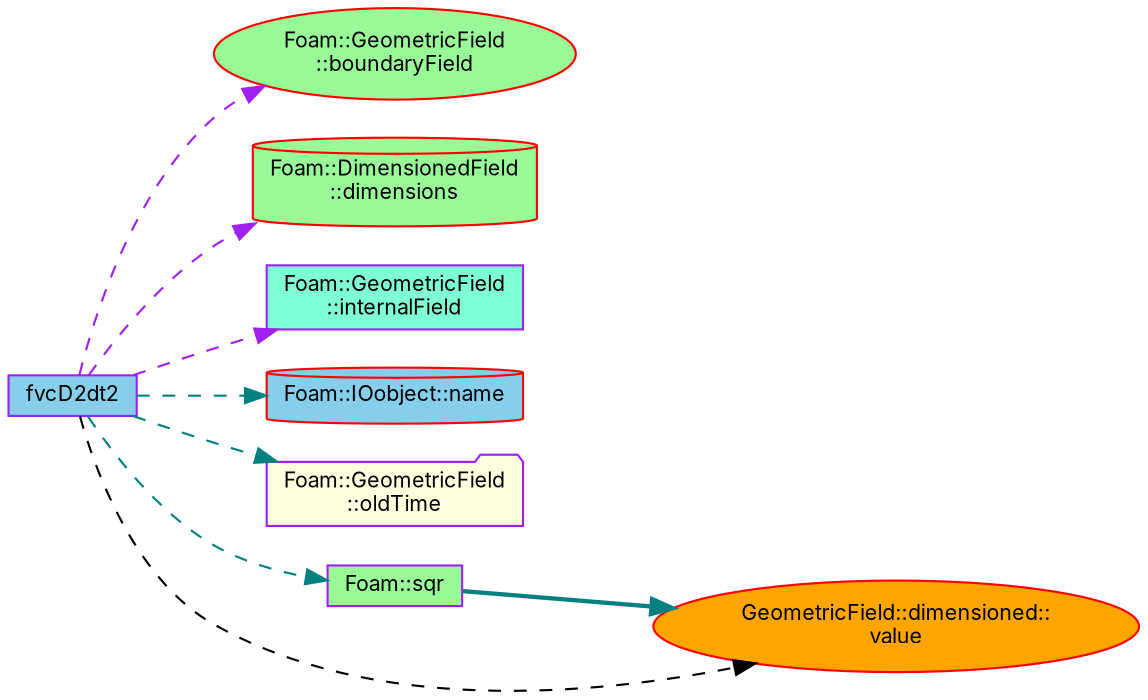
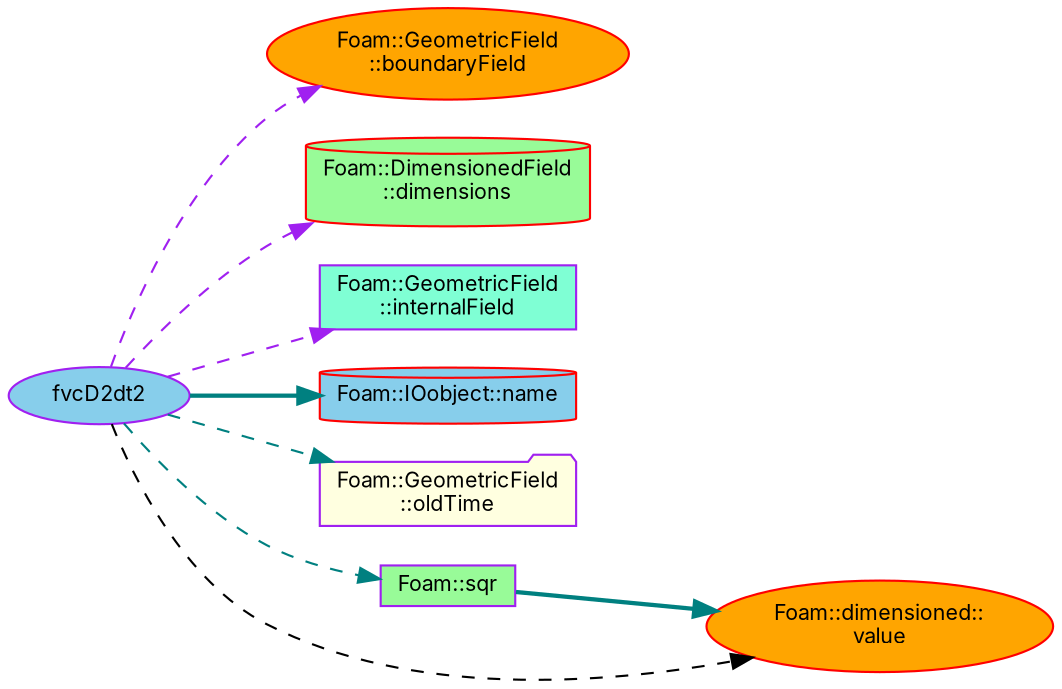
(395, 54) -> (448, 54)
(73, 396) -> (99, 396)
(191, 396) -> (244, 396)
(896, 626) -> (880, 626)
